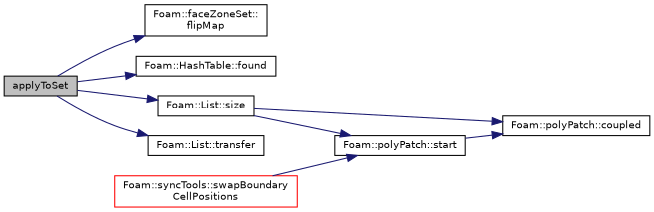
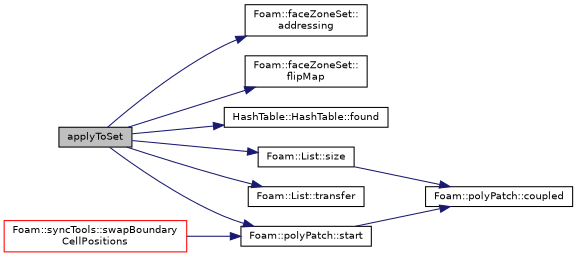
none -> (306, 20)
(206, 66) -> (306, 117)
(297, 124) -> (174, 190)
